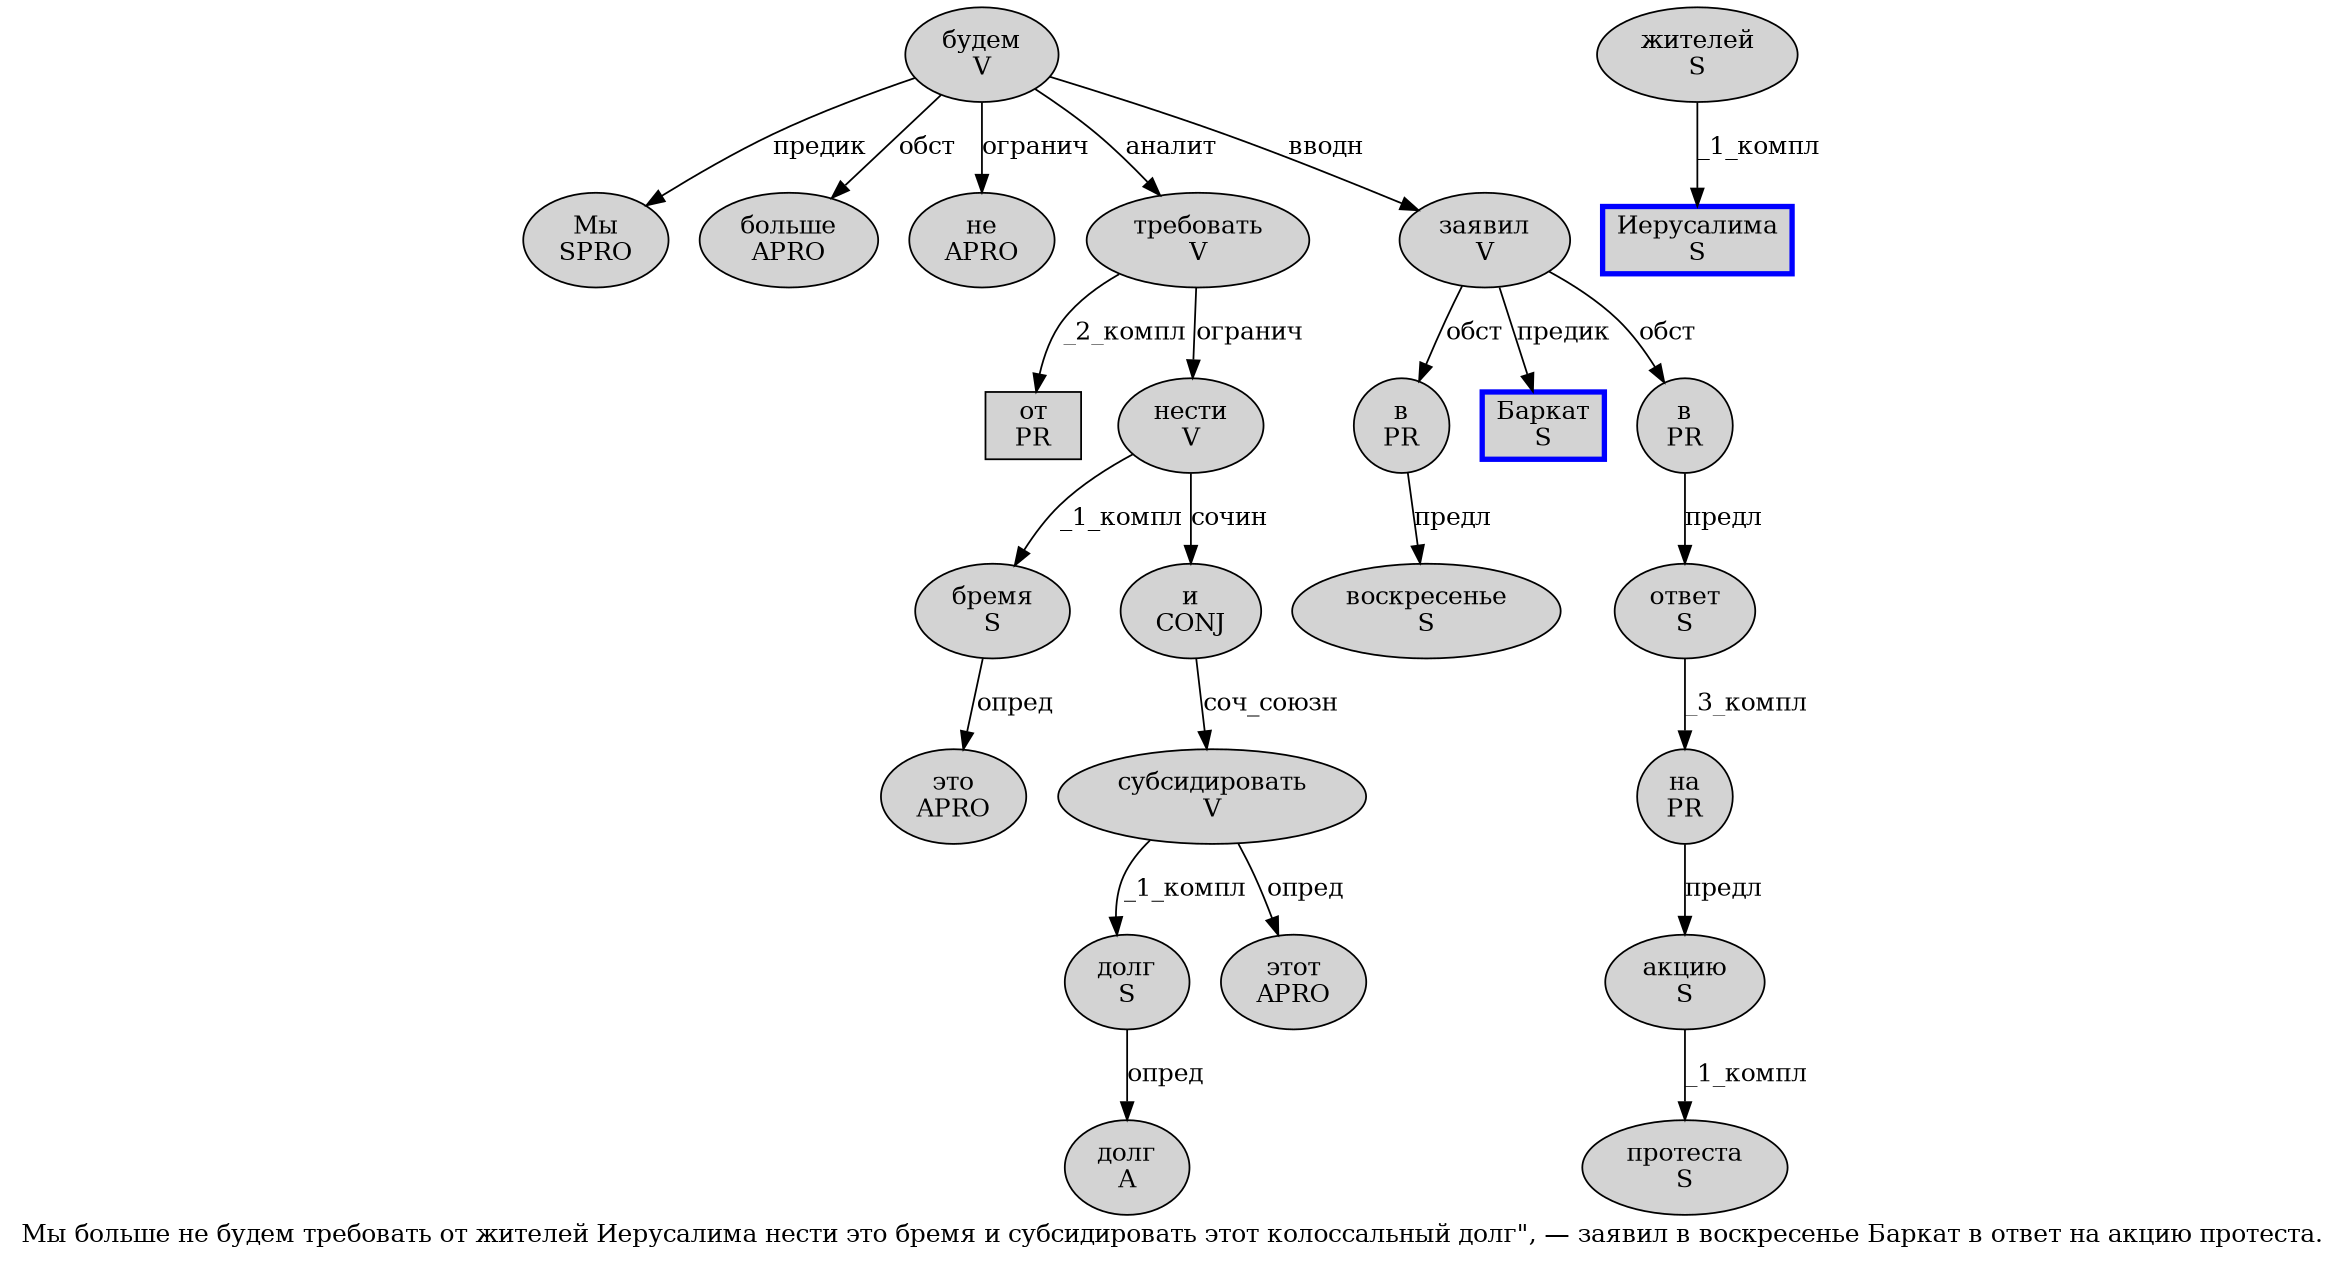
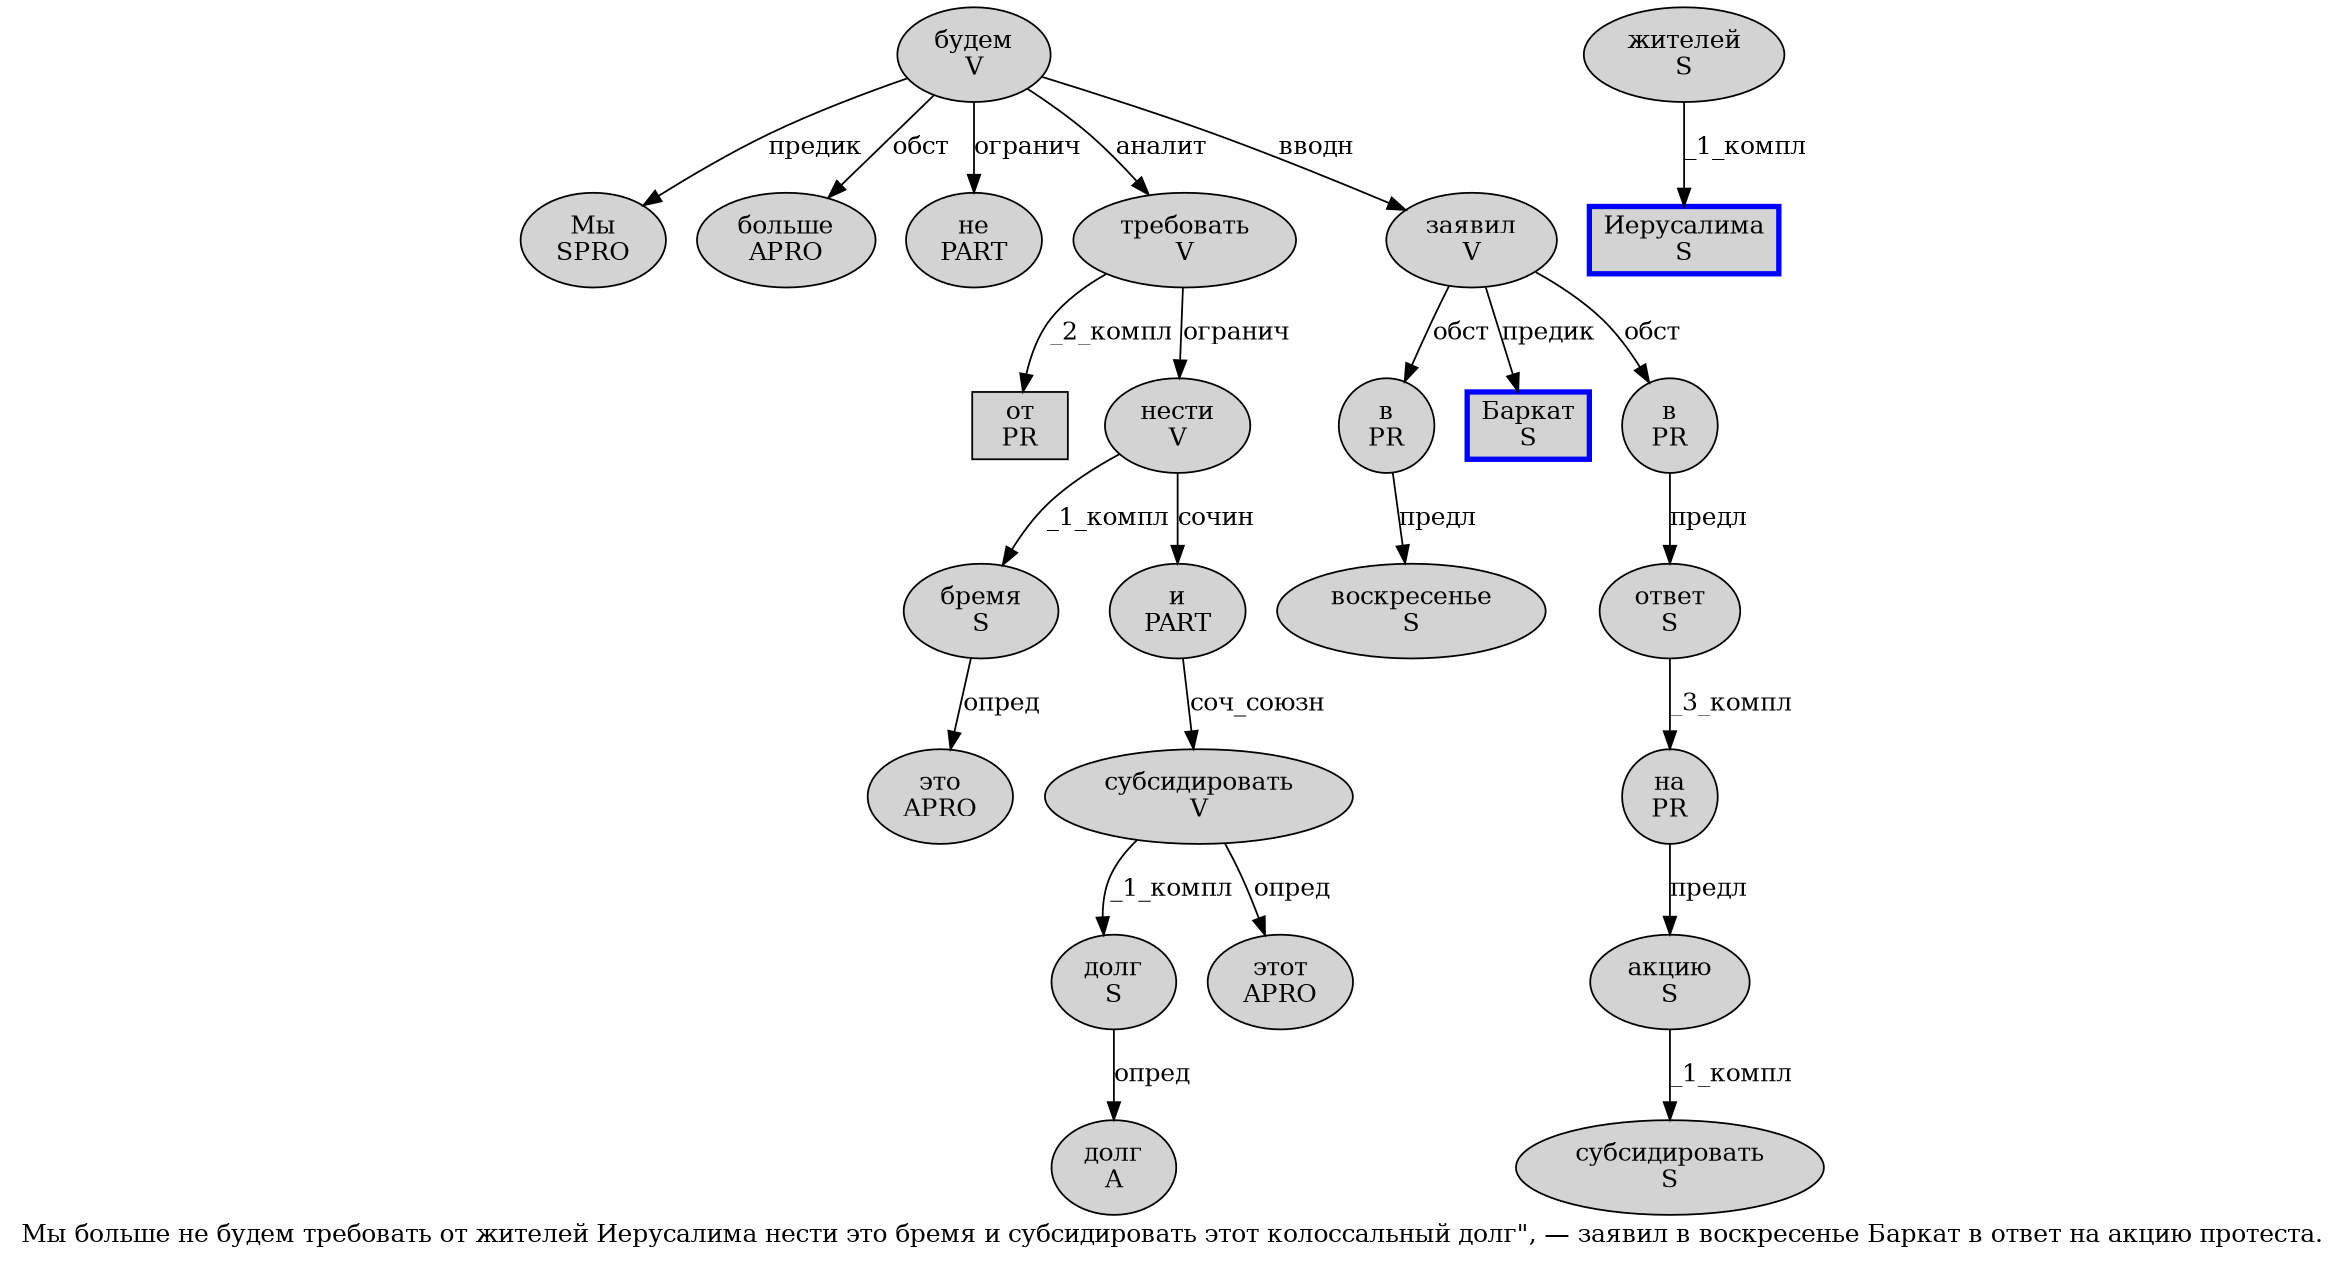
(982, 240) -> (974, 240)
(1191, 611) -> (1178, 611)
(1685, 1168) -> (1670, 1168)
